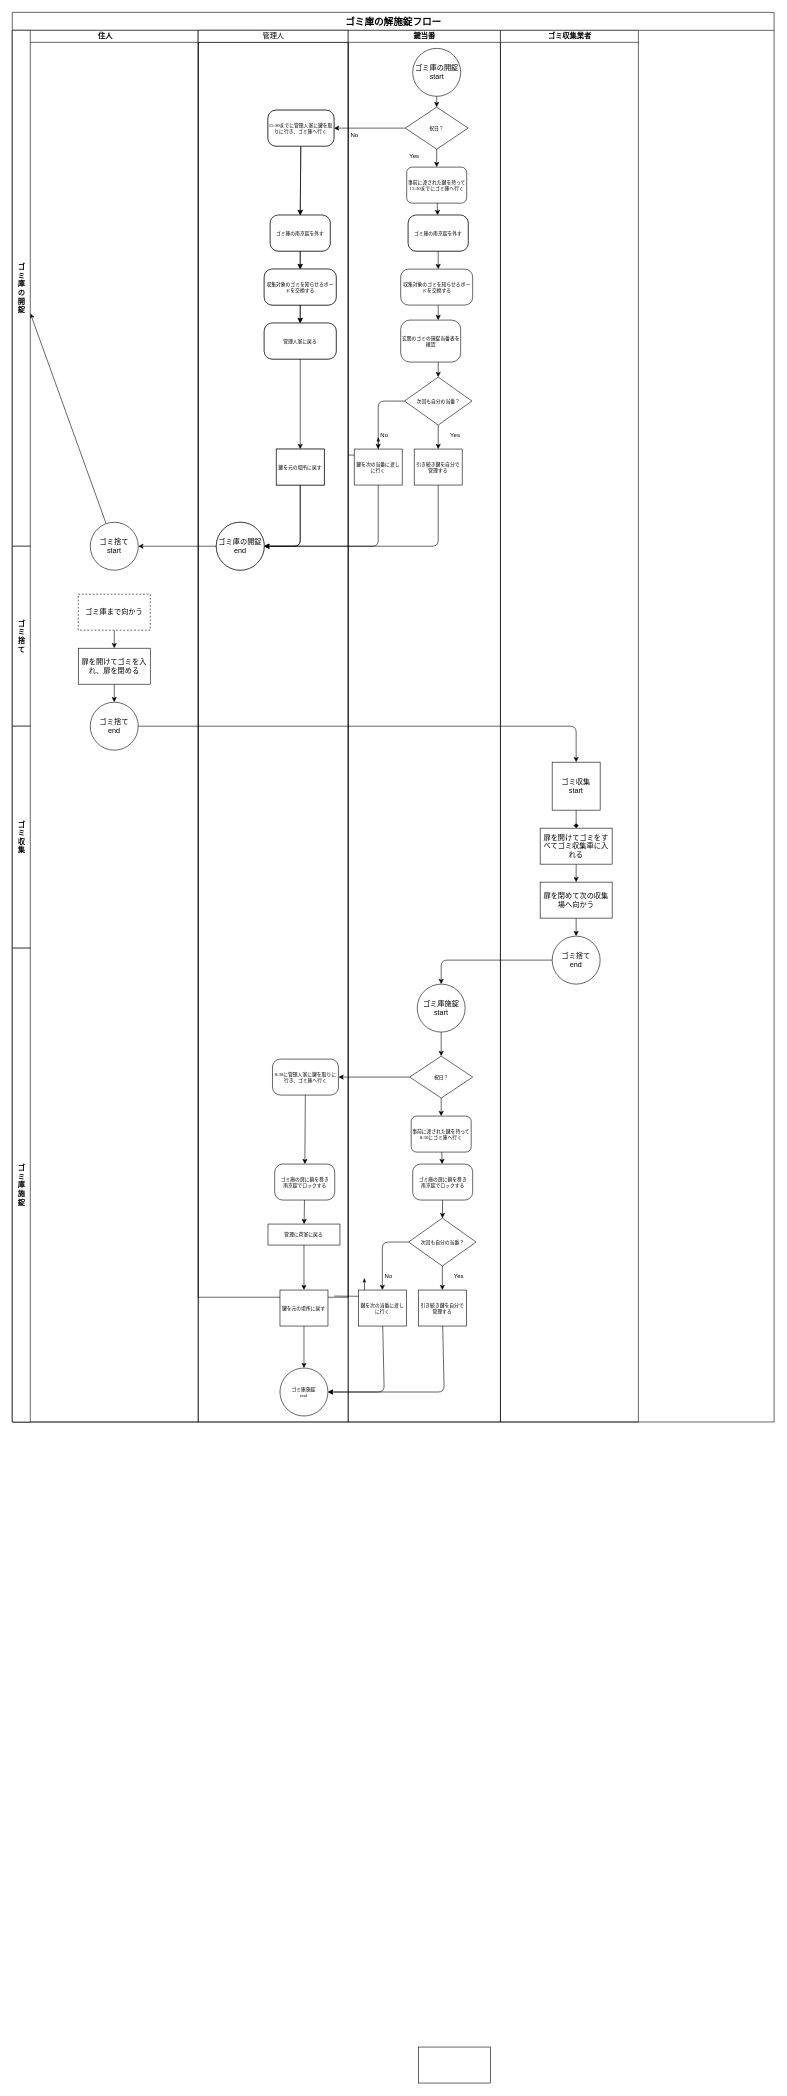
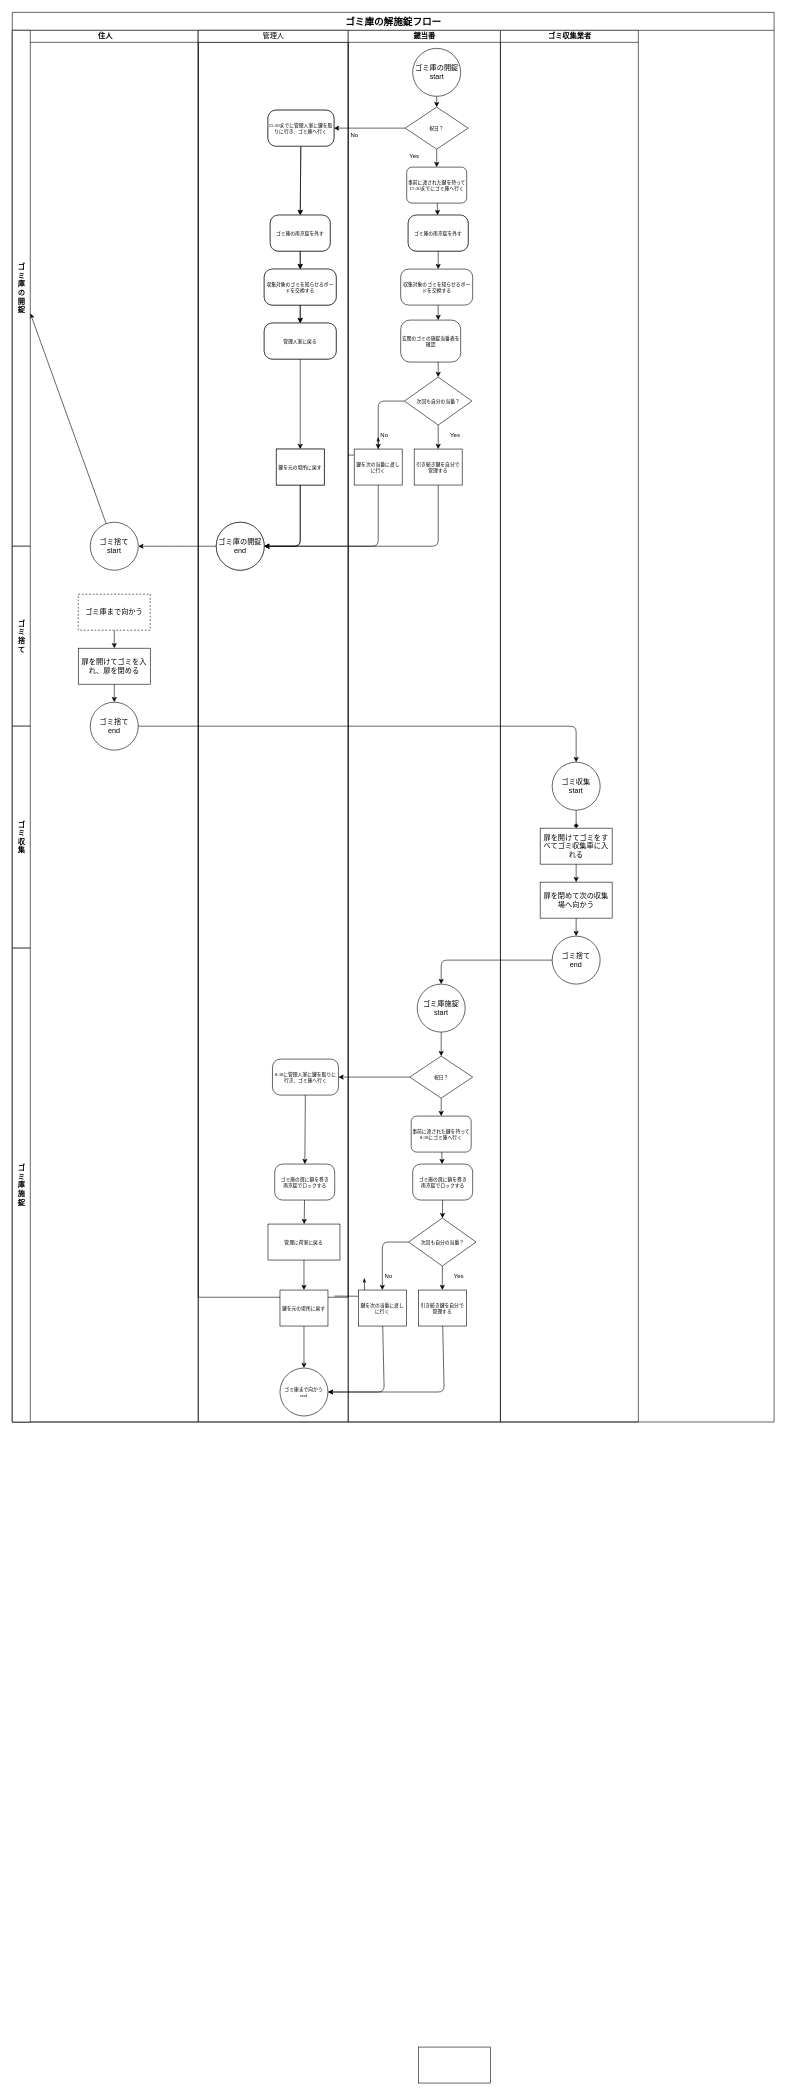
(576, 786) -> (576, 786)
(304, 1235) -> (304, 1242)
(304, 1392) -> (304, 1392)
